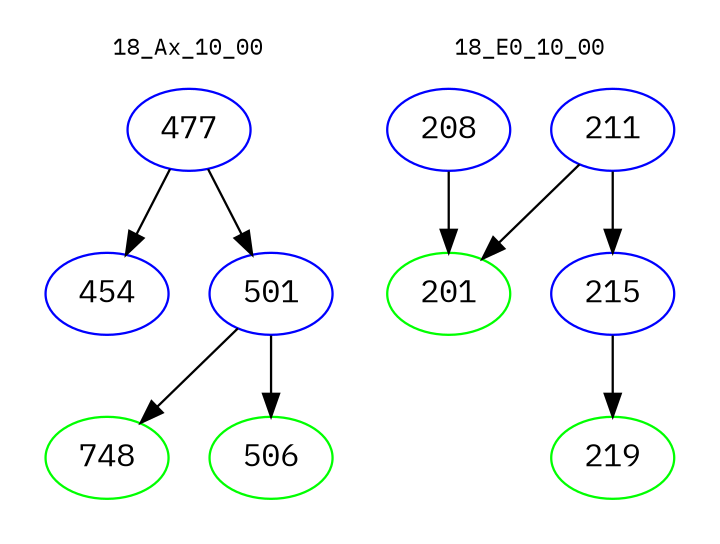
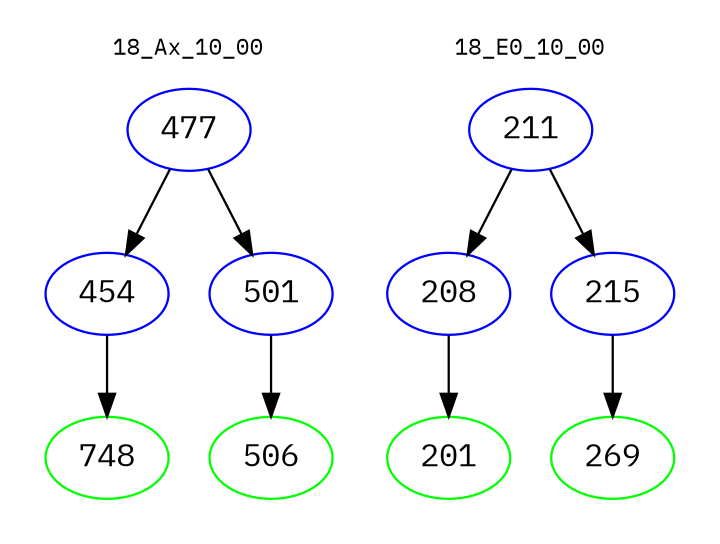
(539, 204) -> (495, 202)
(197, 368) -> (107, 365)
(613, 458) -> (613, 458)
